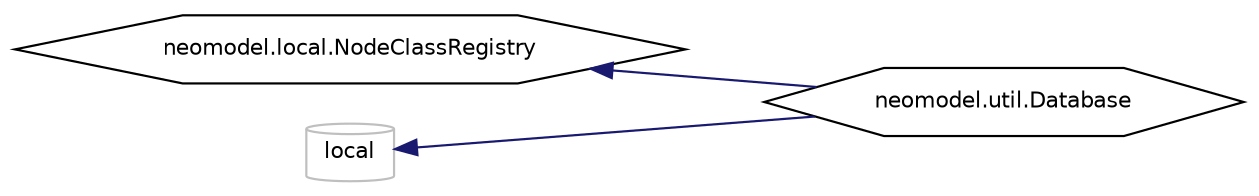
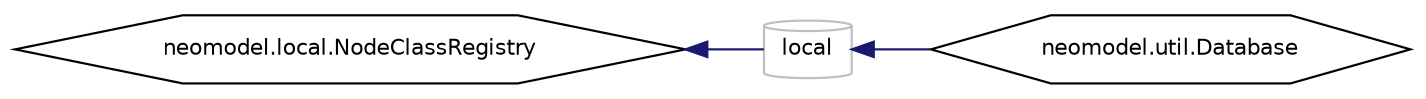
(715, 79) -> (736, 49)
